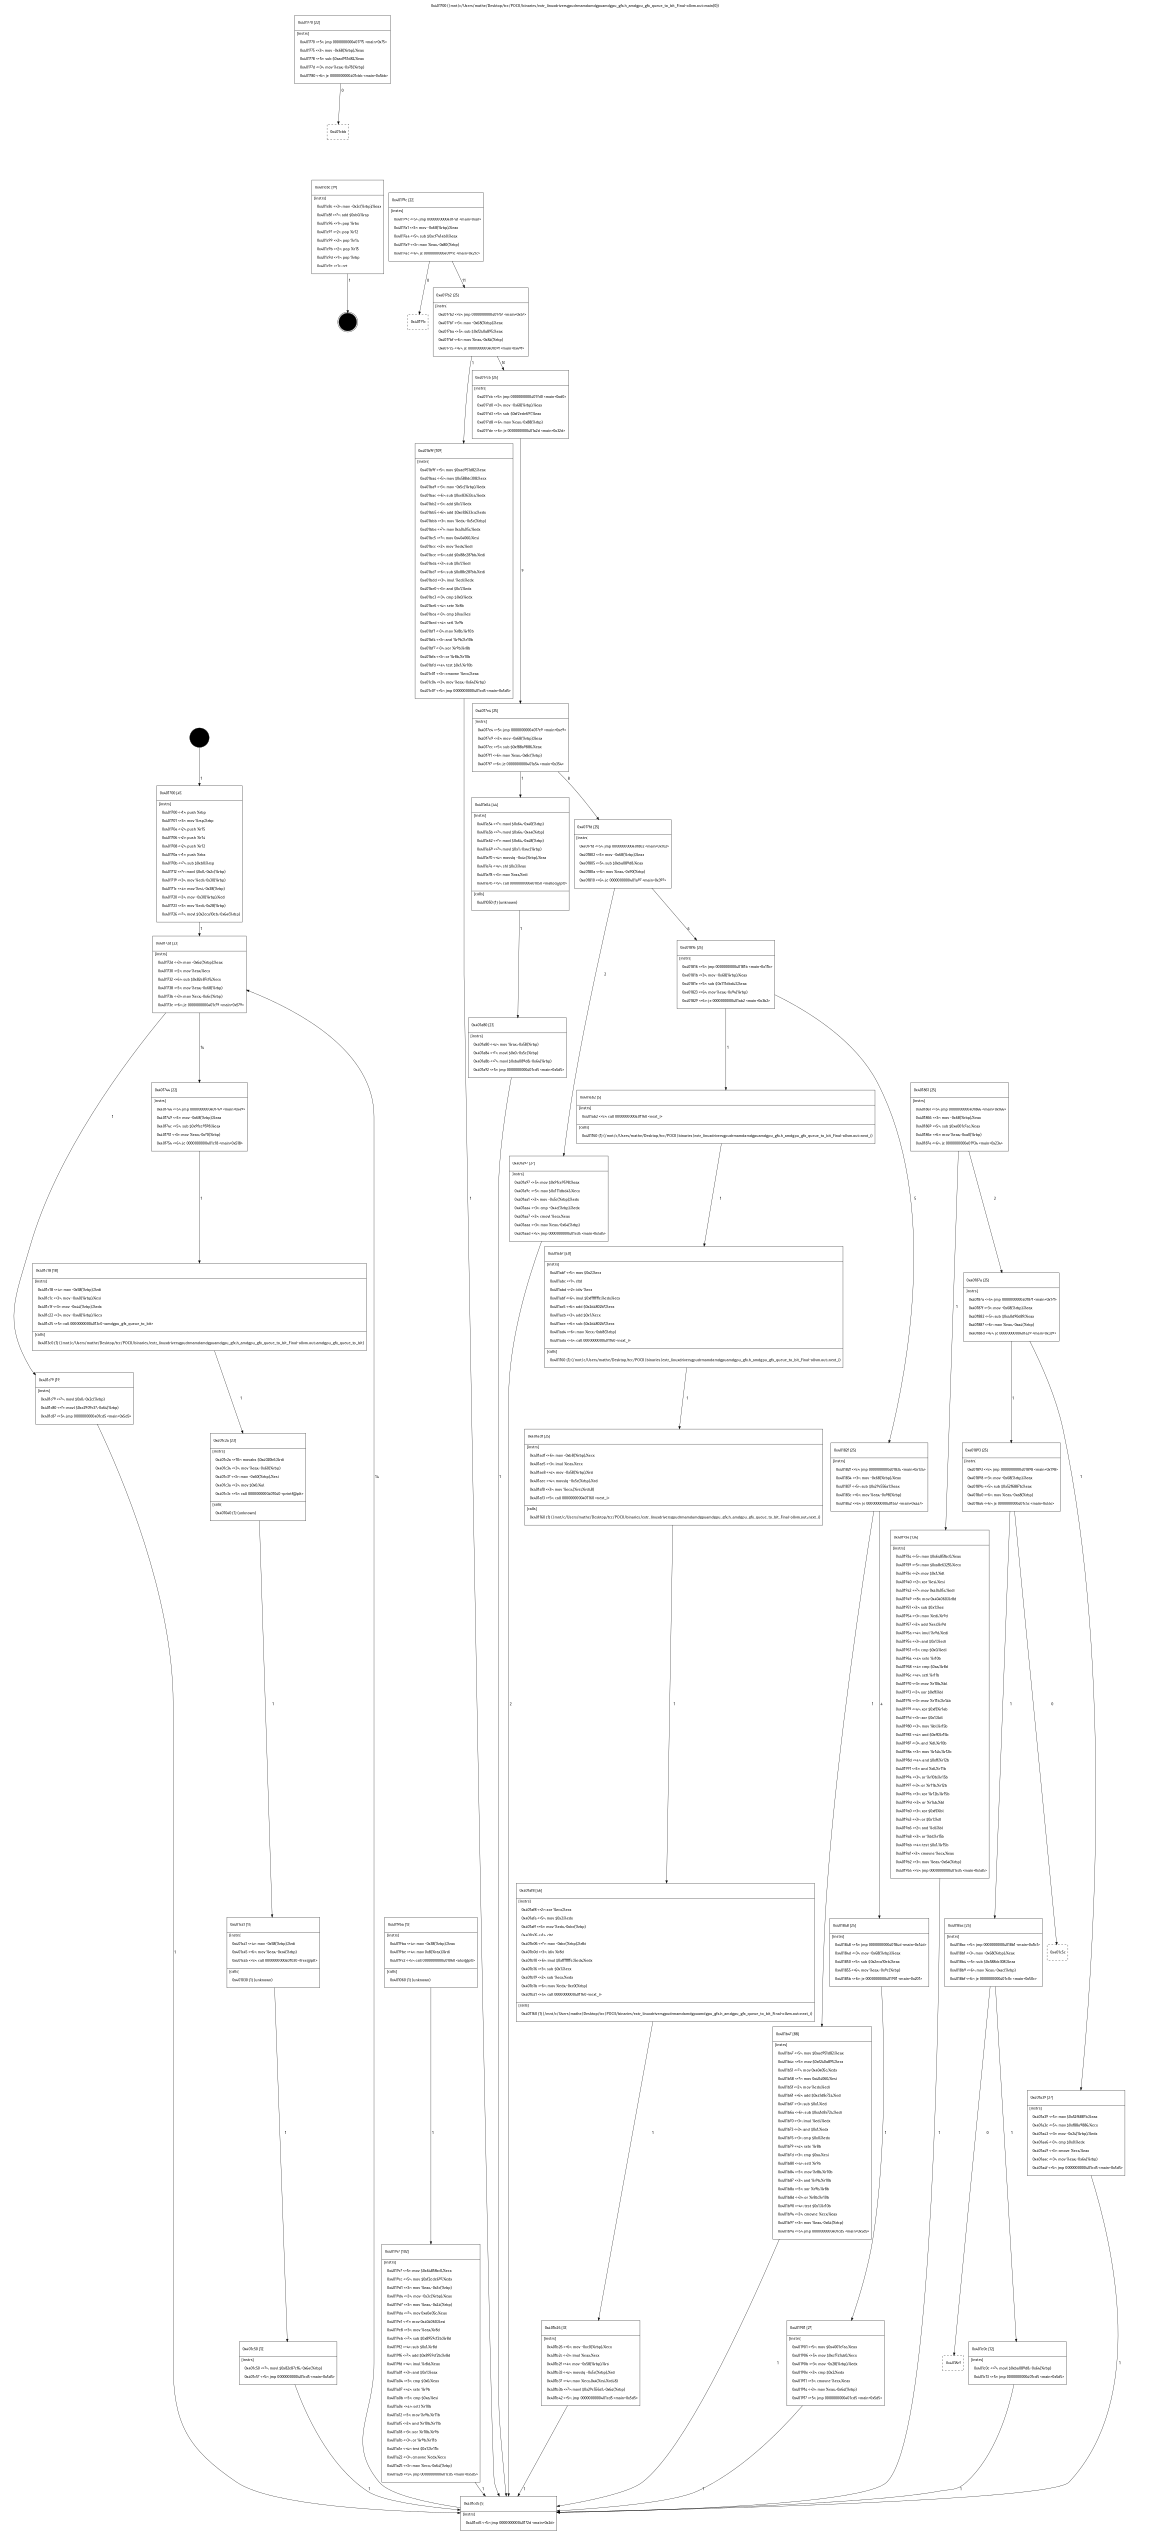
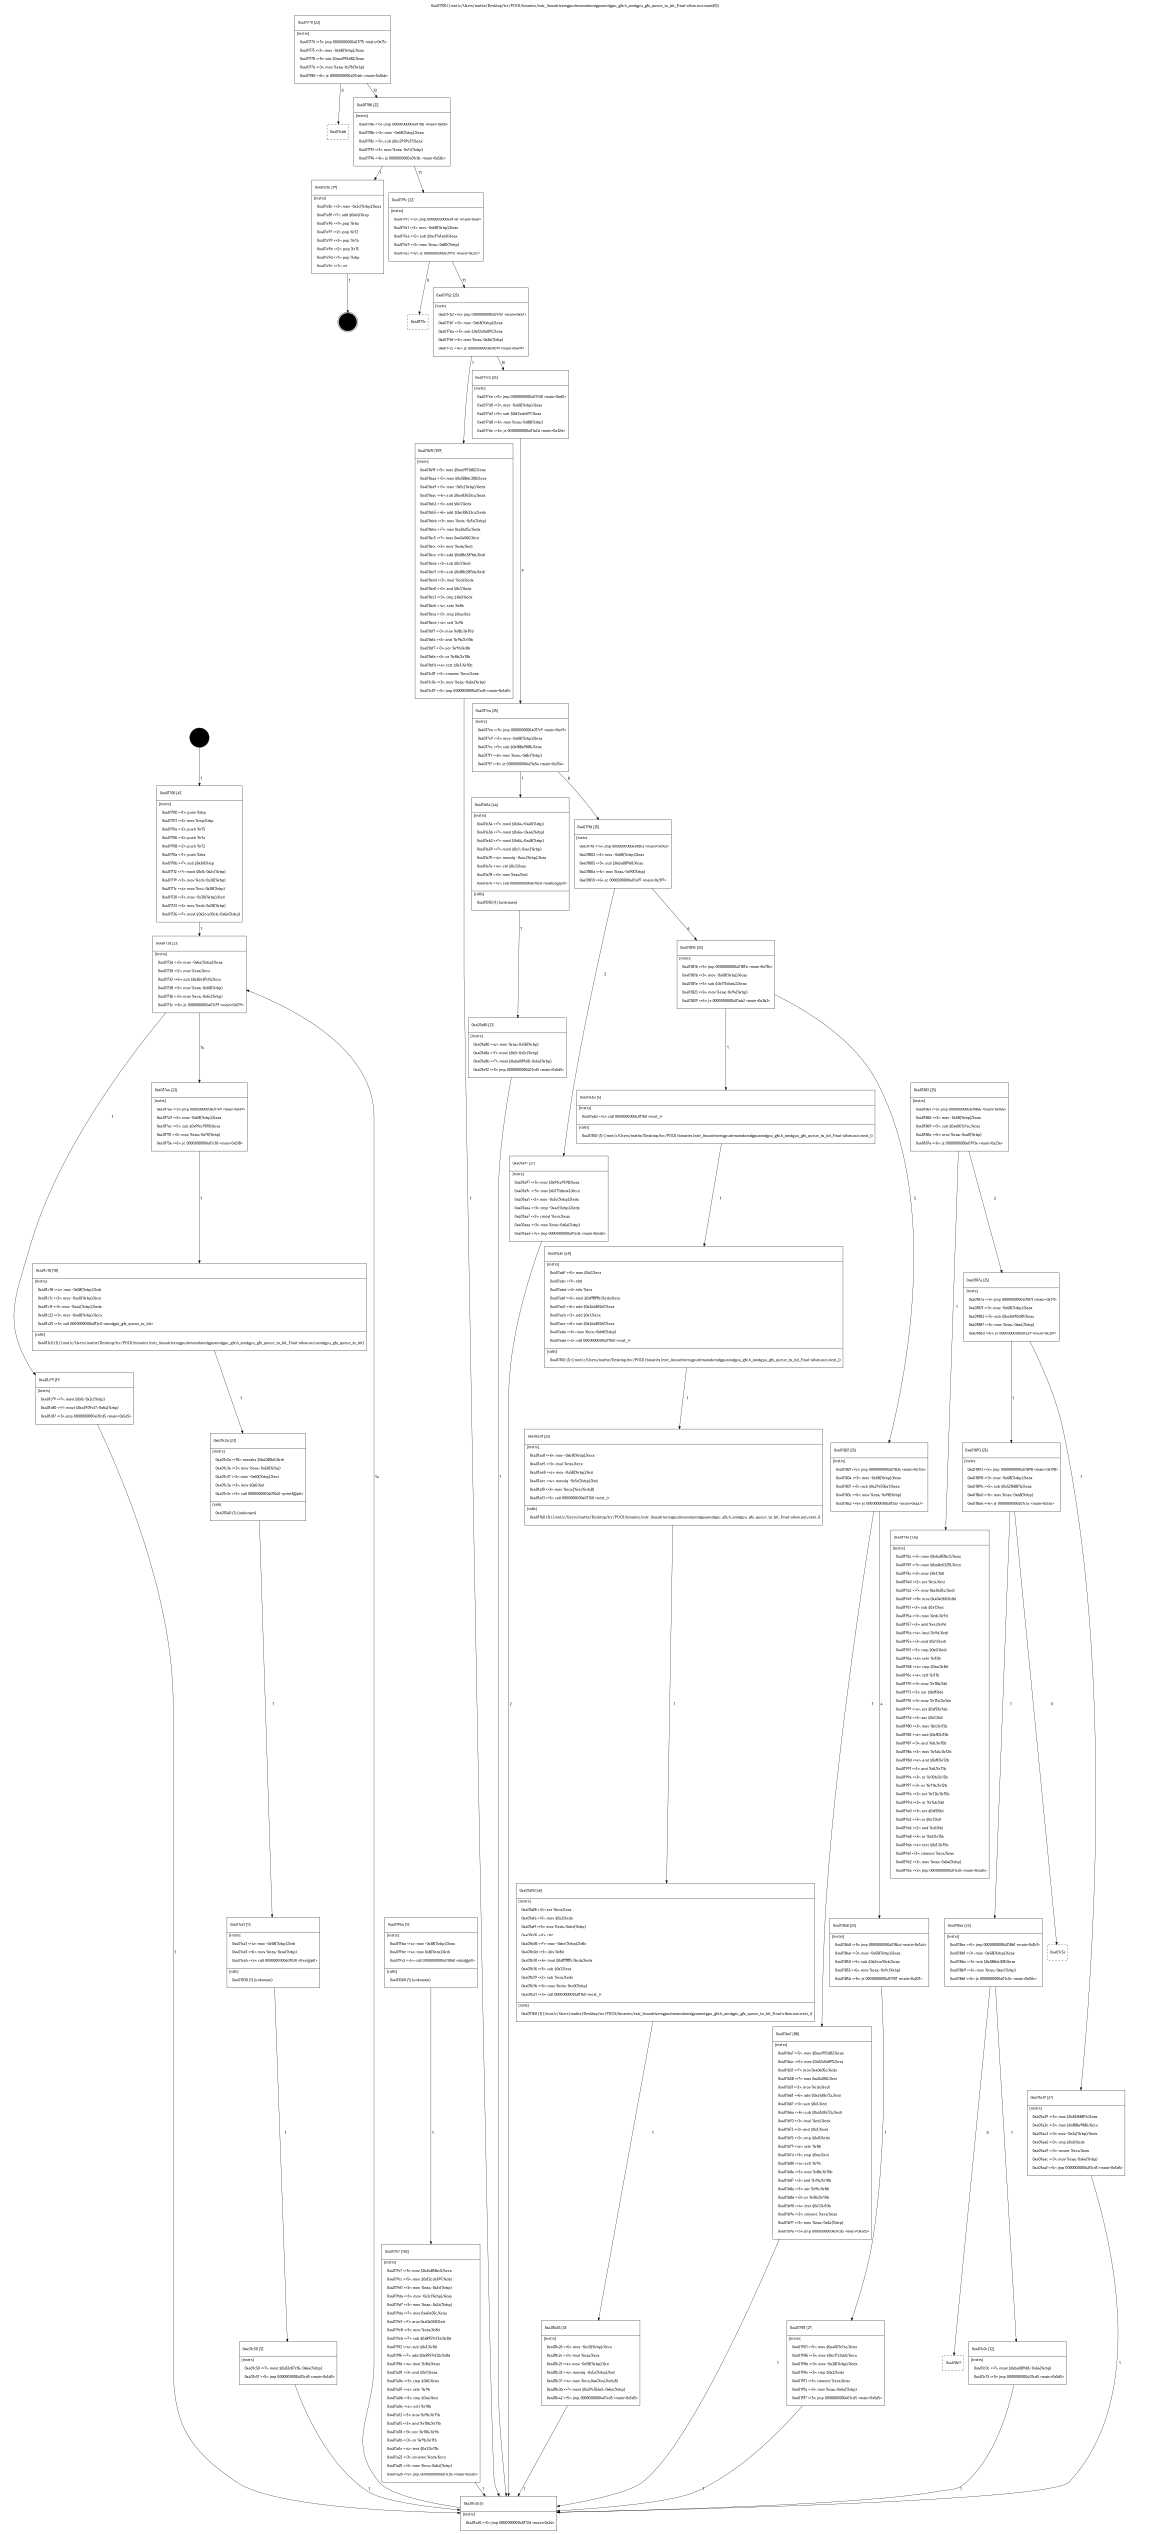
none -> (402, 132)
(919, 2347) -> none
